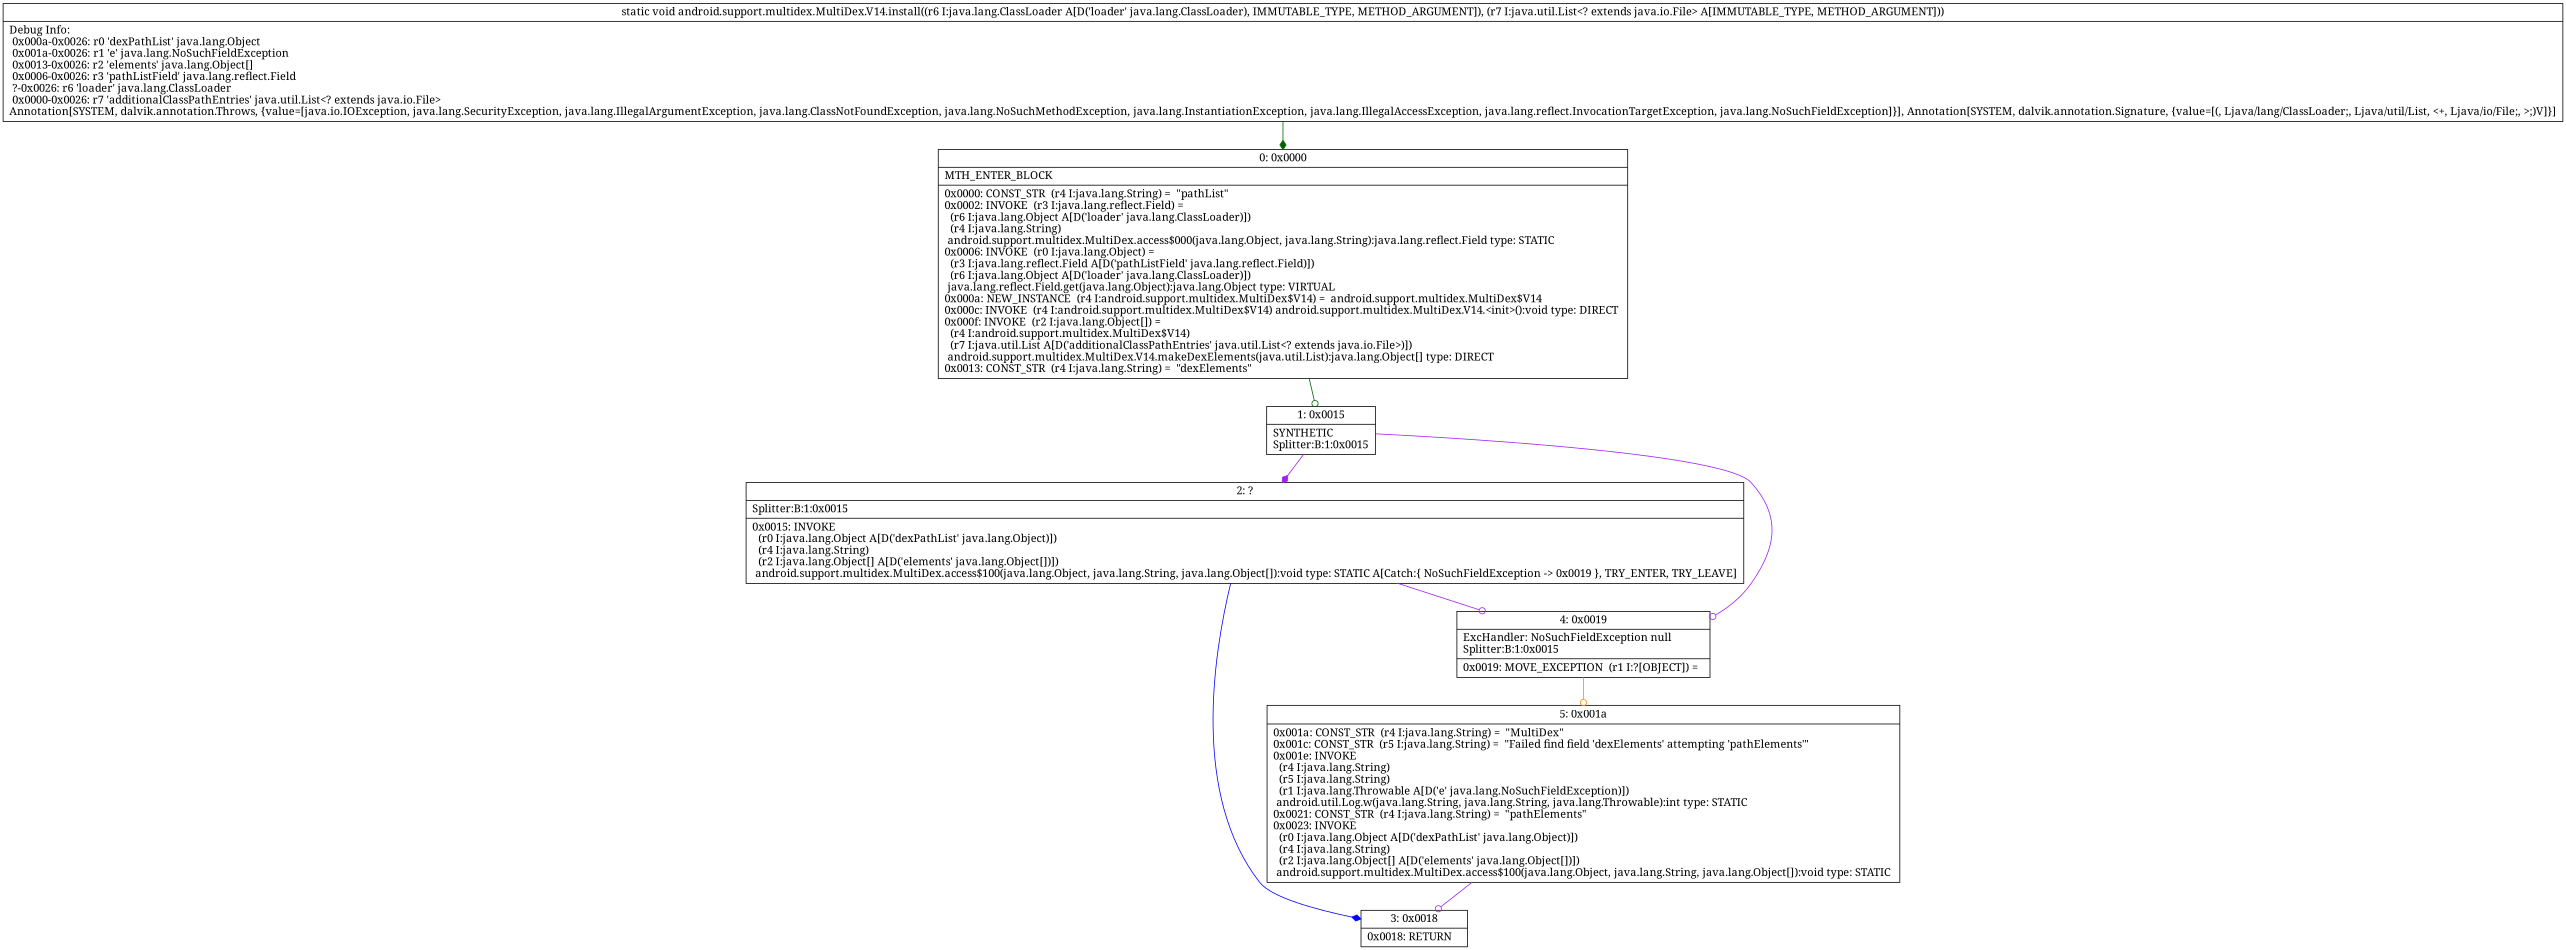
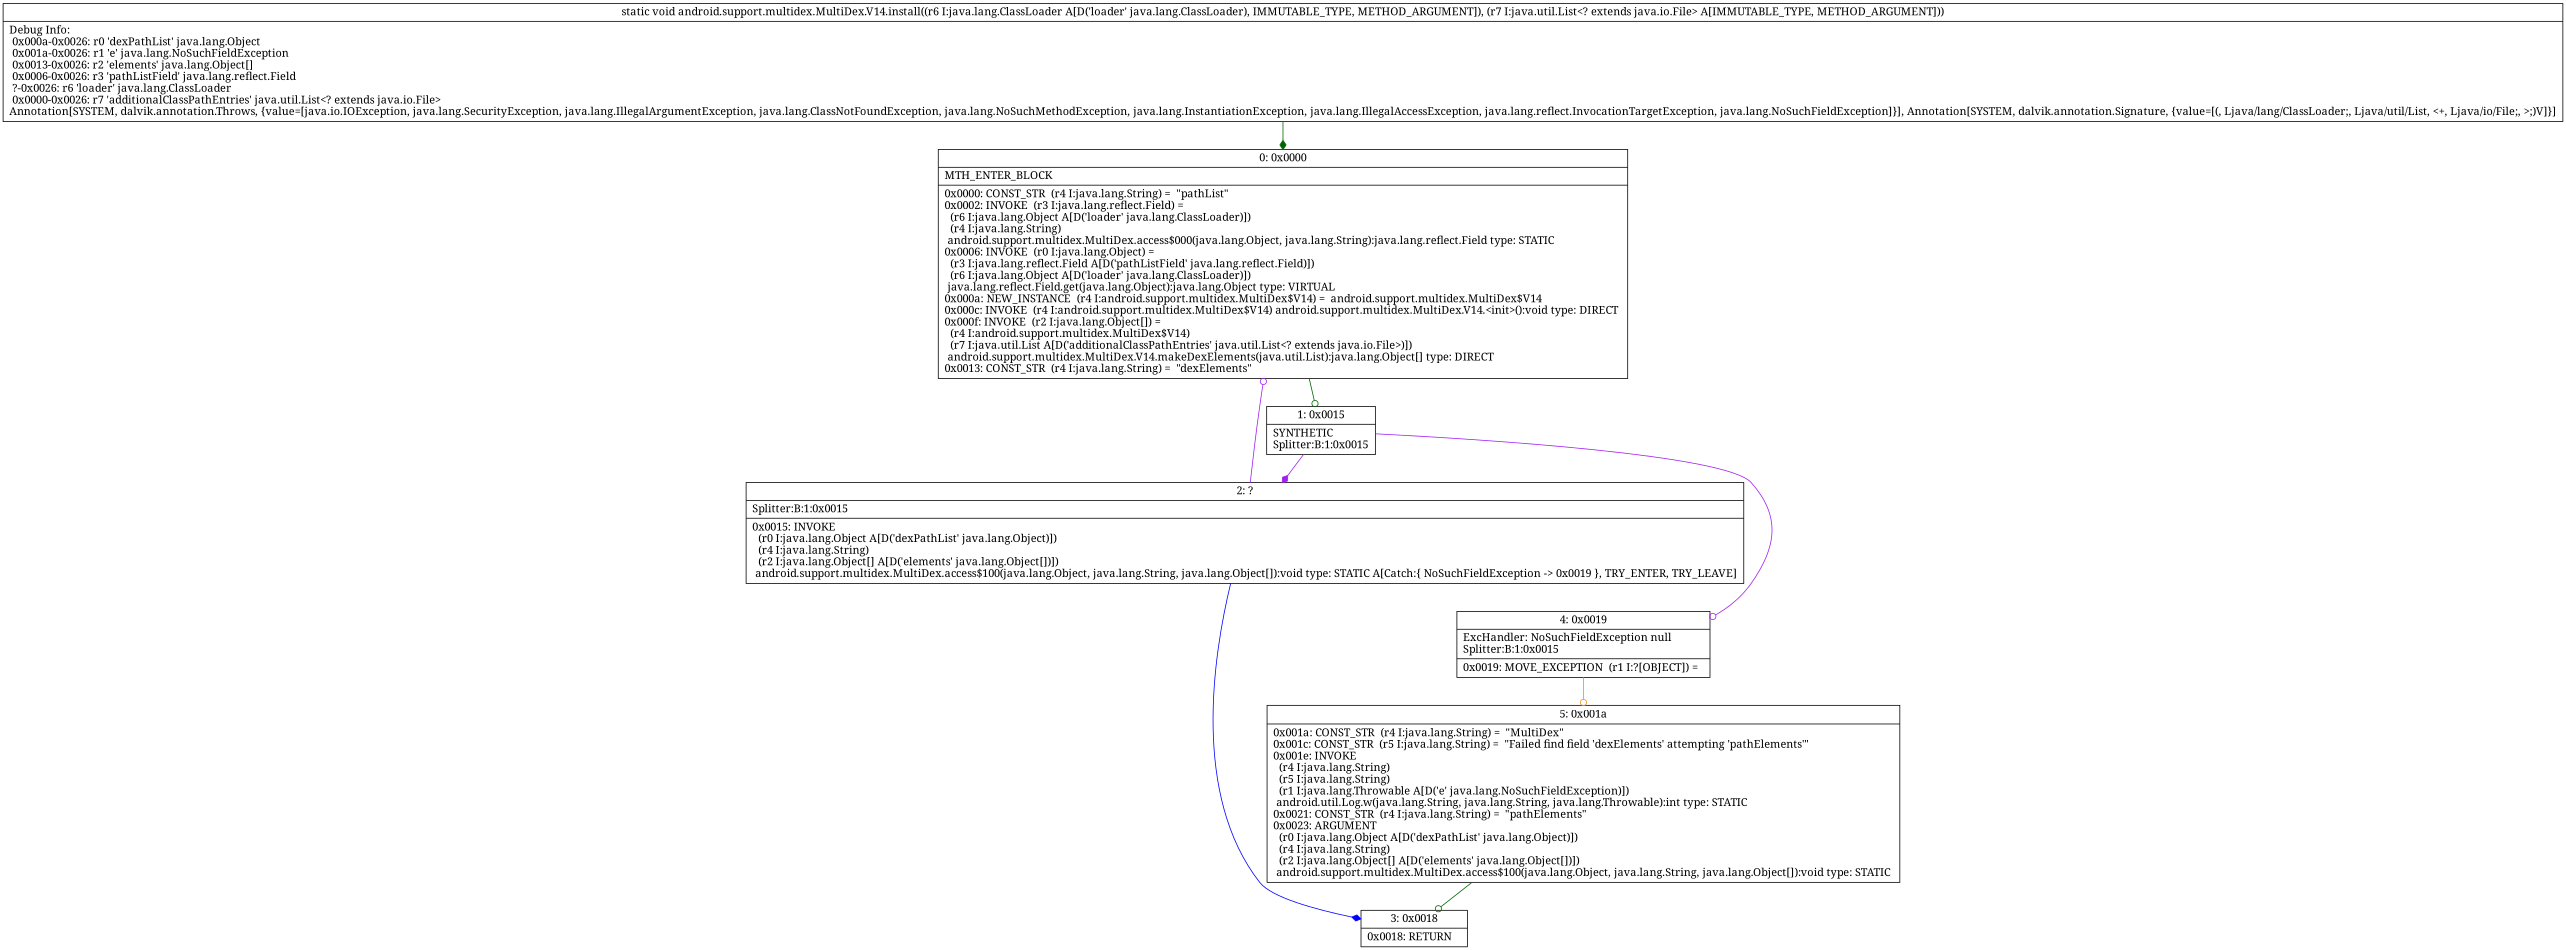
(1438, 596) -> (1256, 434)
(1318, 826) -> (1328, 826)
(1457, 894) -> (1457, 894)
